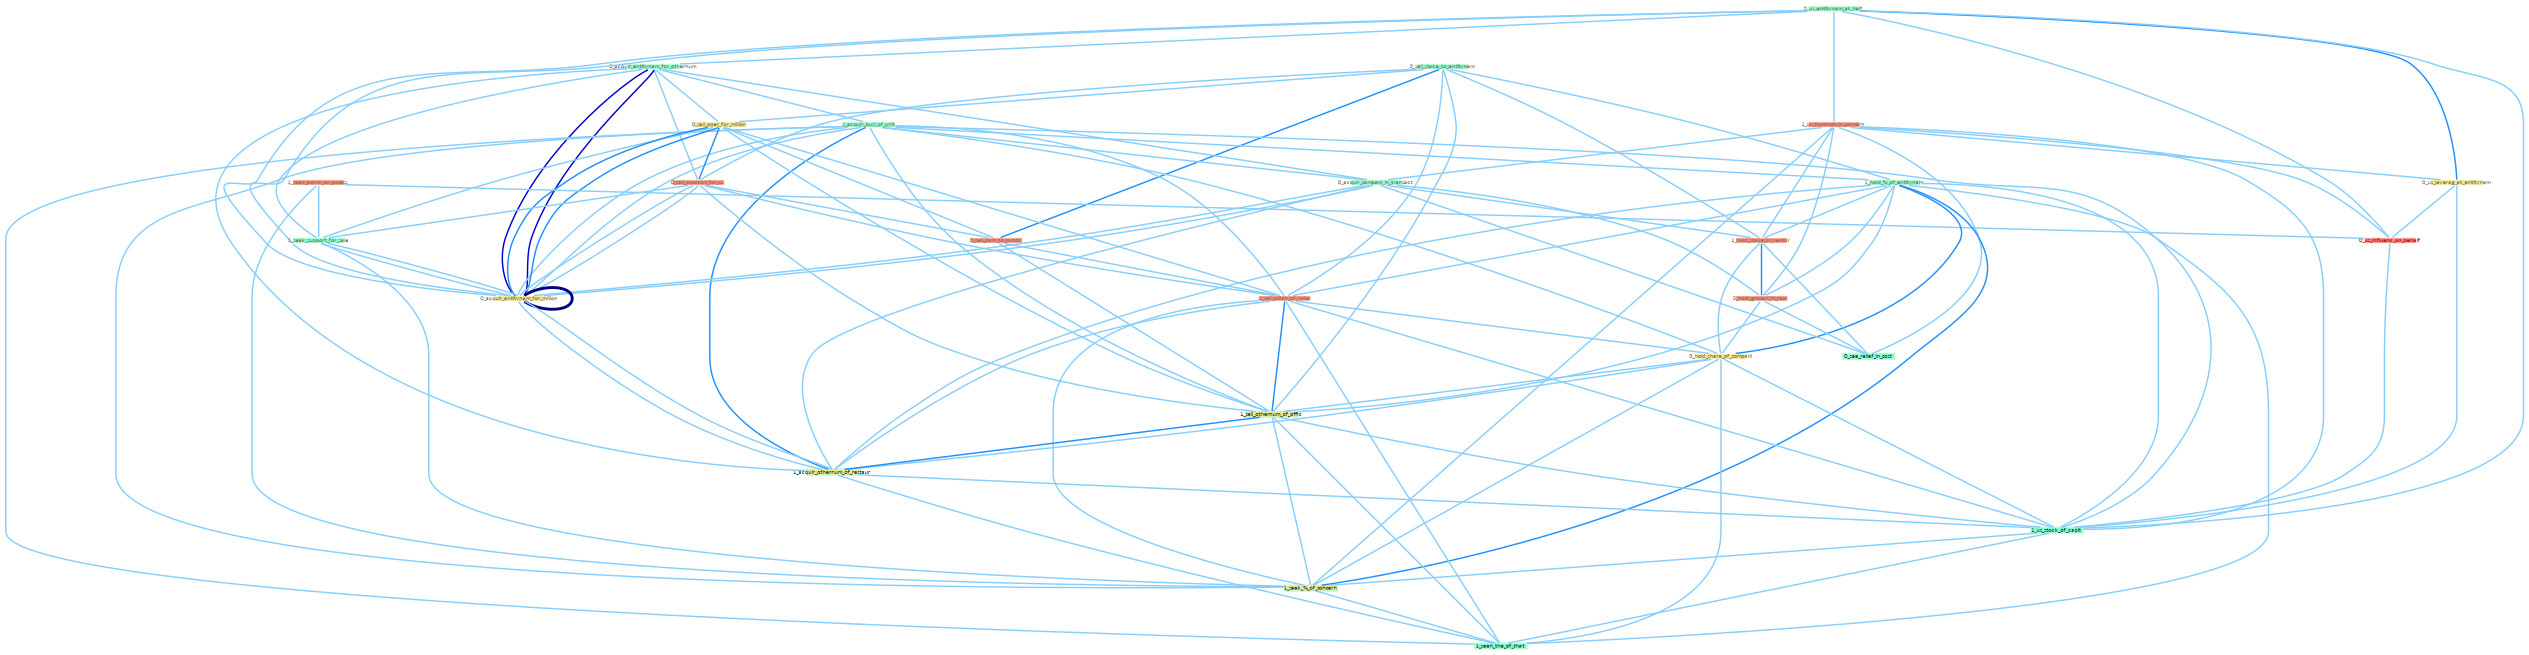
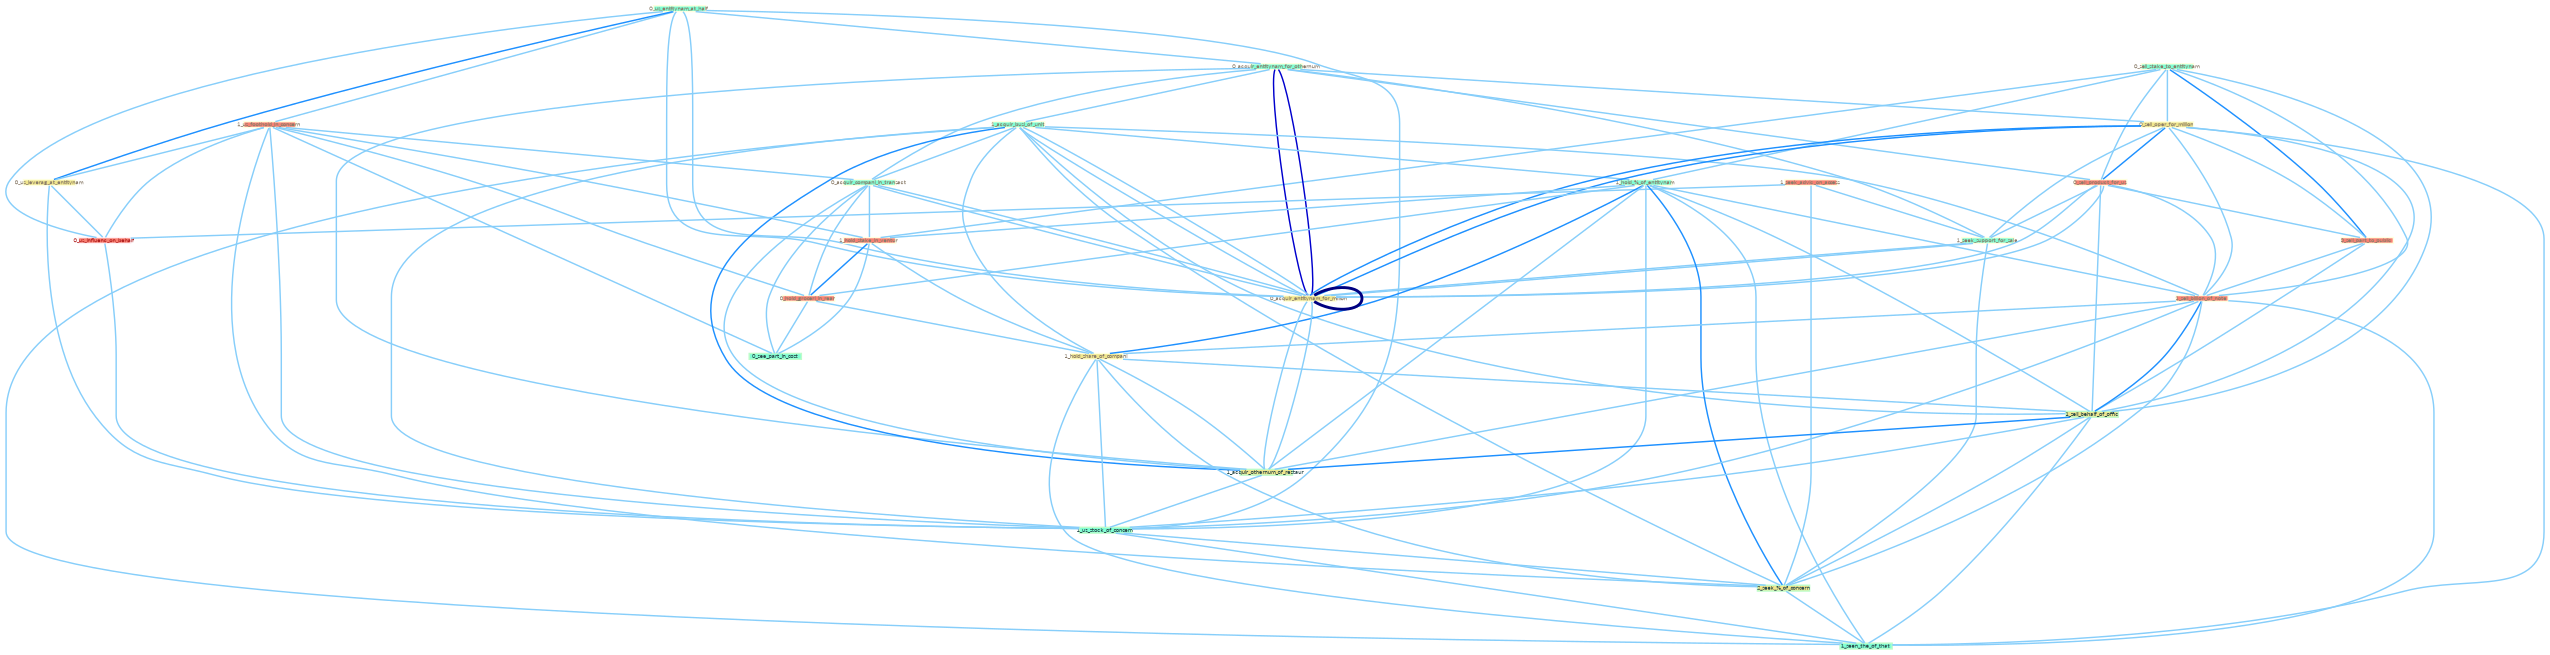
(1721, 356) -> (1097, 356)
(1869, 356) -> (775, 356)
(1272, 414) -> (2092, 414)
(2057, 530) -> (1106, 530)
(1164, 567) -> (2544, 533)
(1311, 588) -> (1784, 588)
